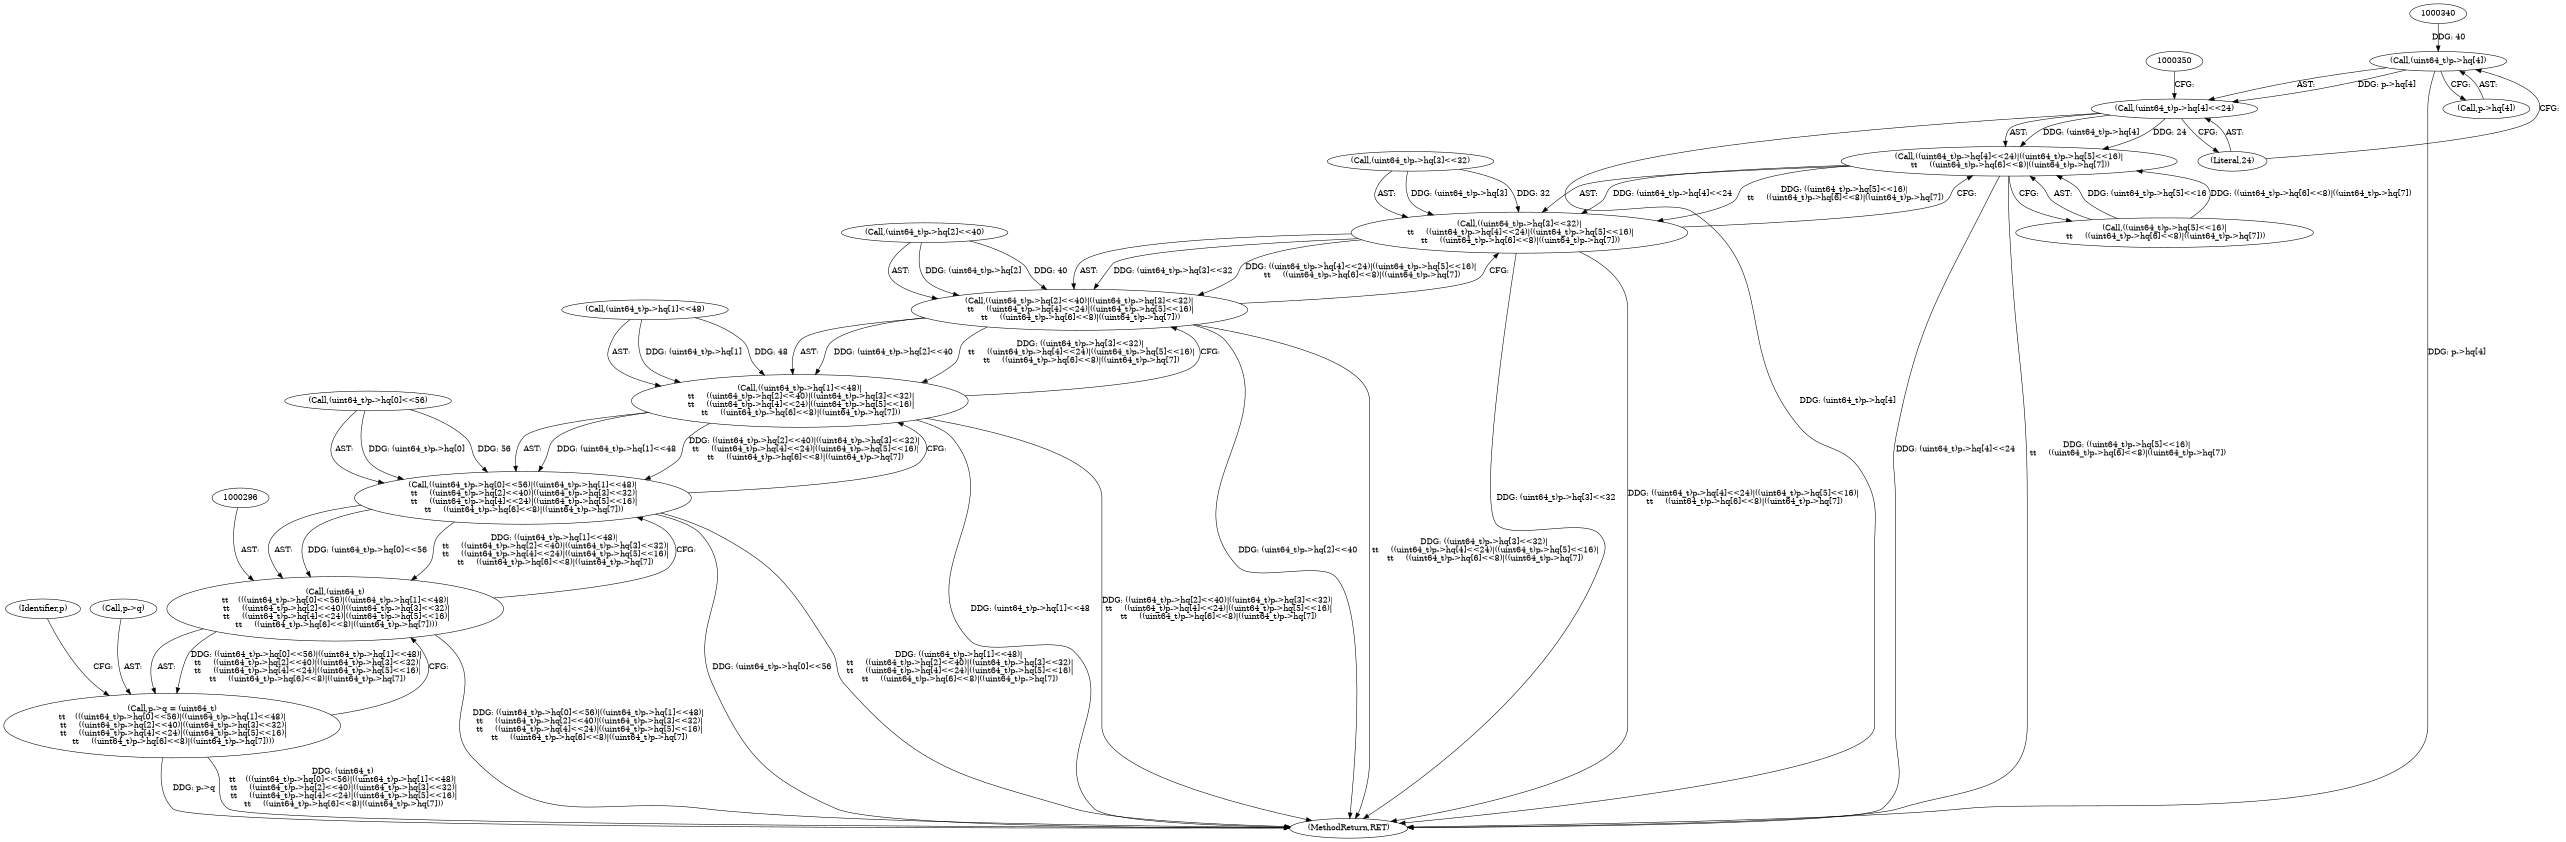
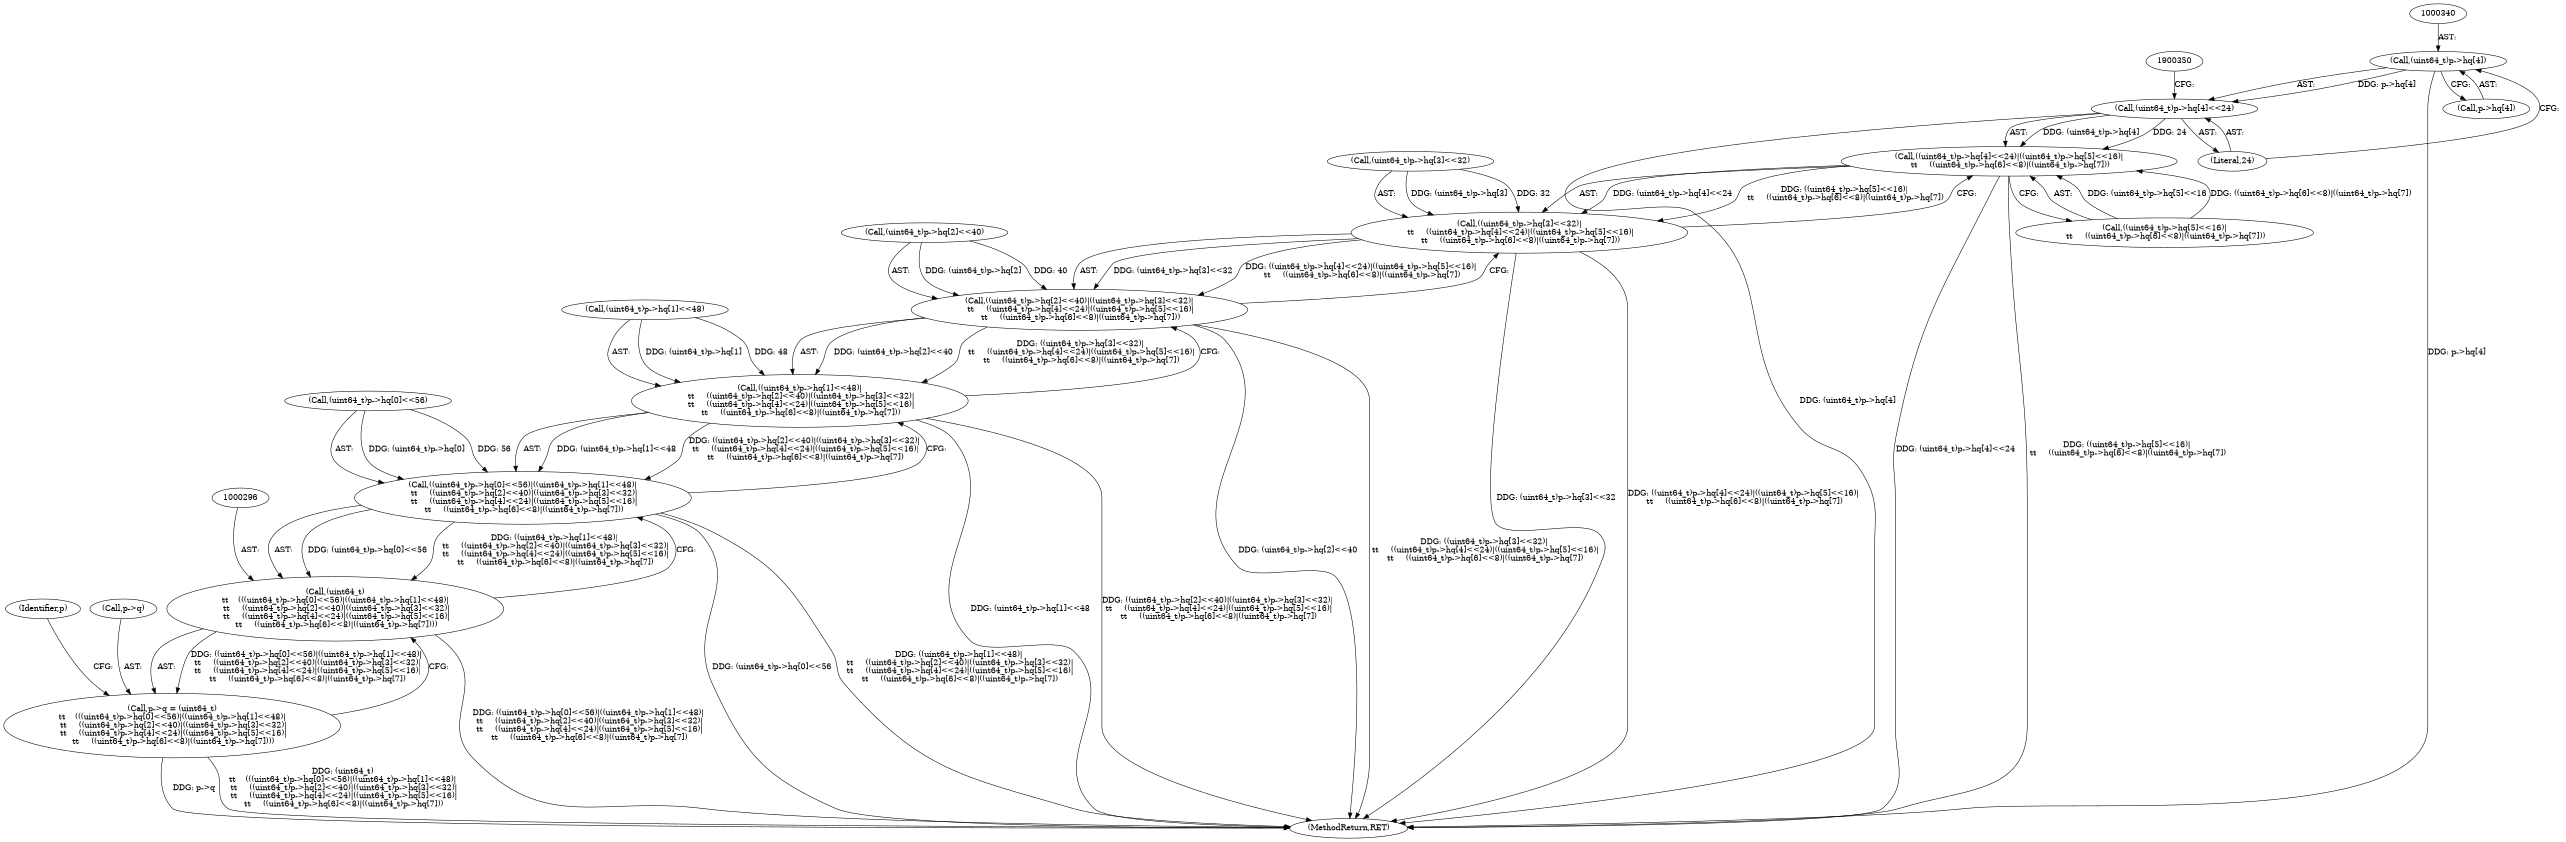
(2449, 37) -> (2449, 37)
(2174, 61) -> (2174, 61)
(2209, 133) -> (2209, 133)
